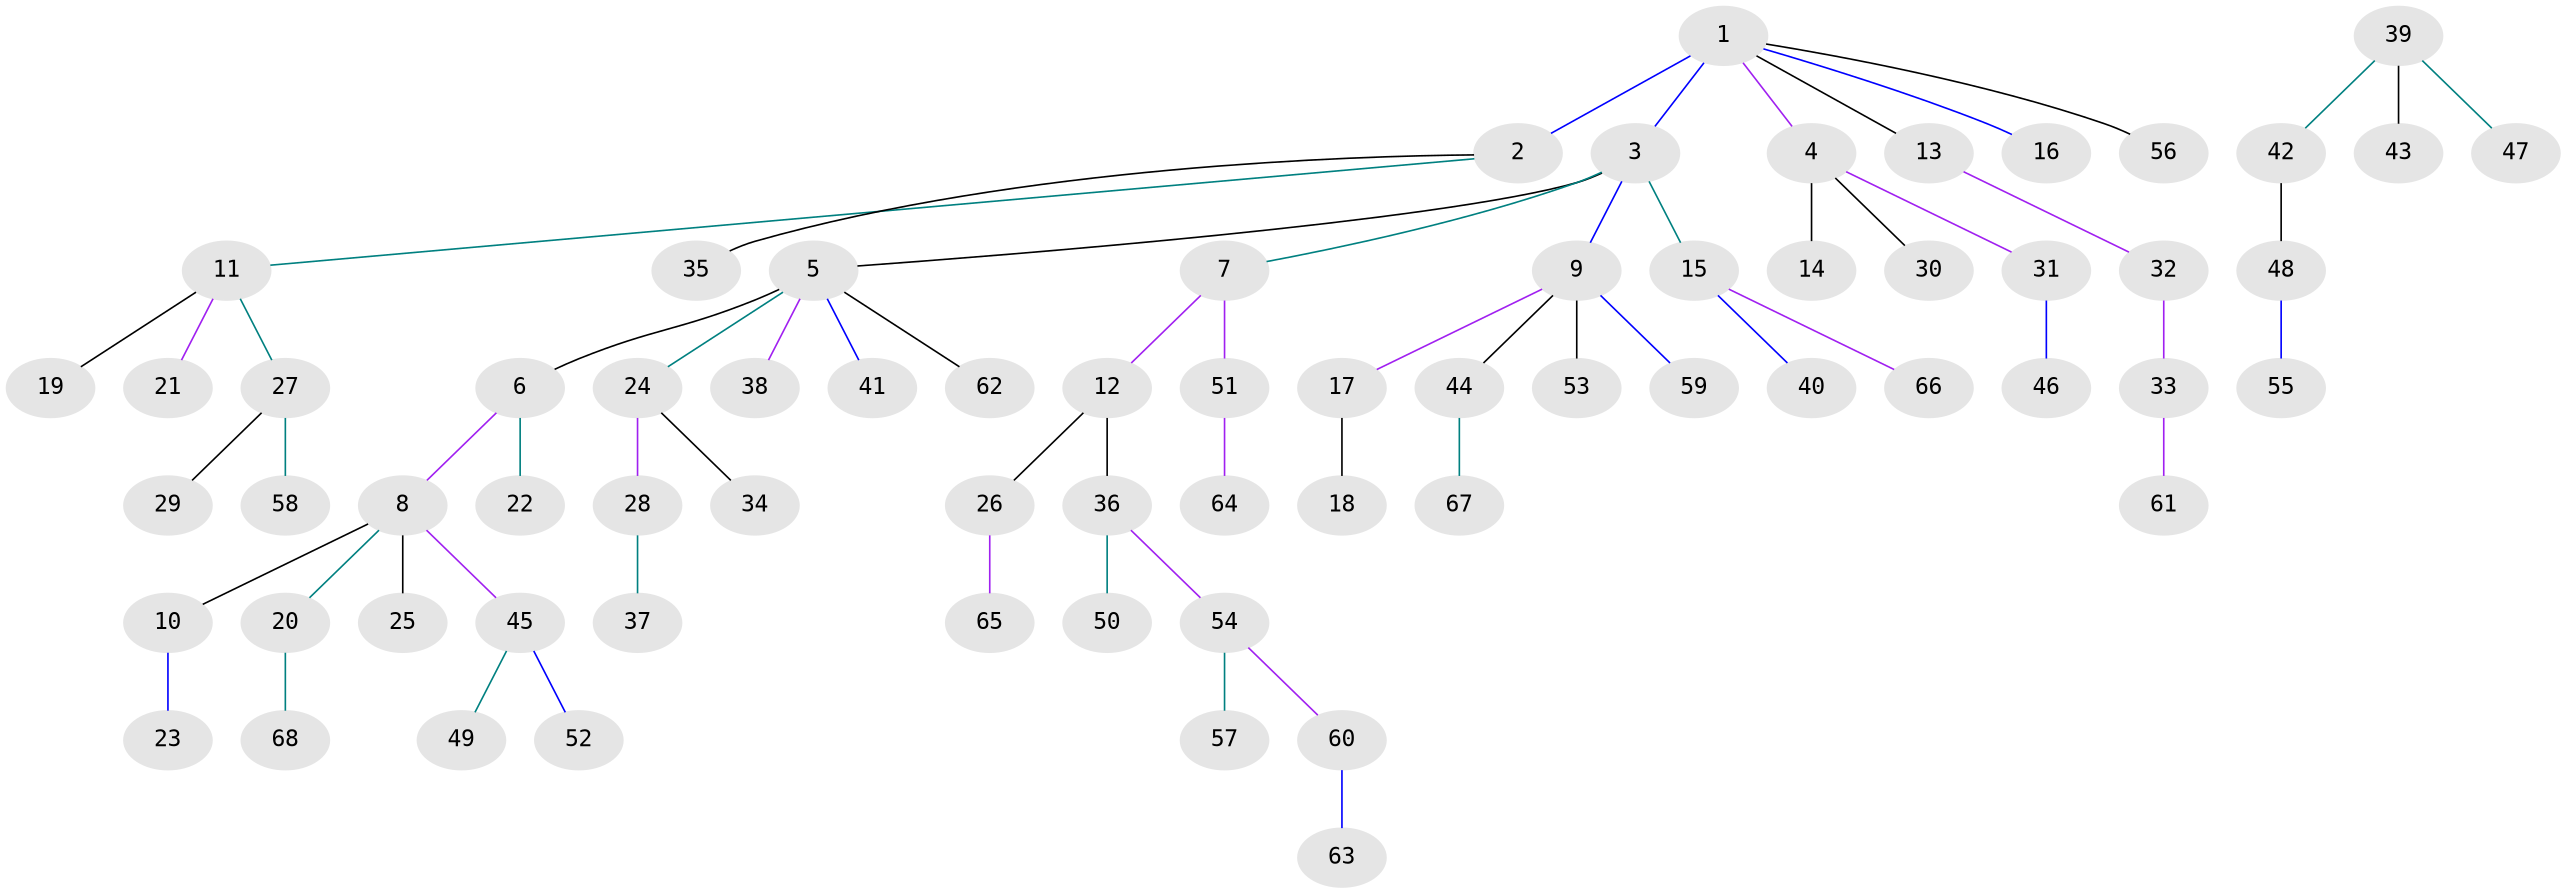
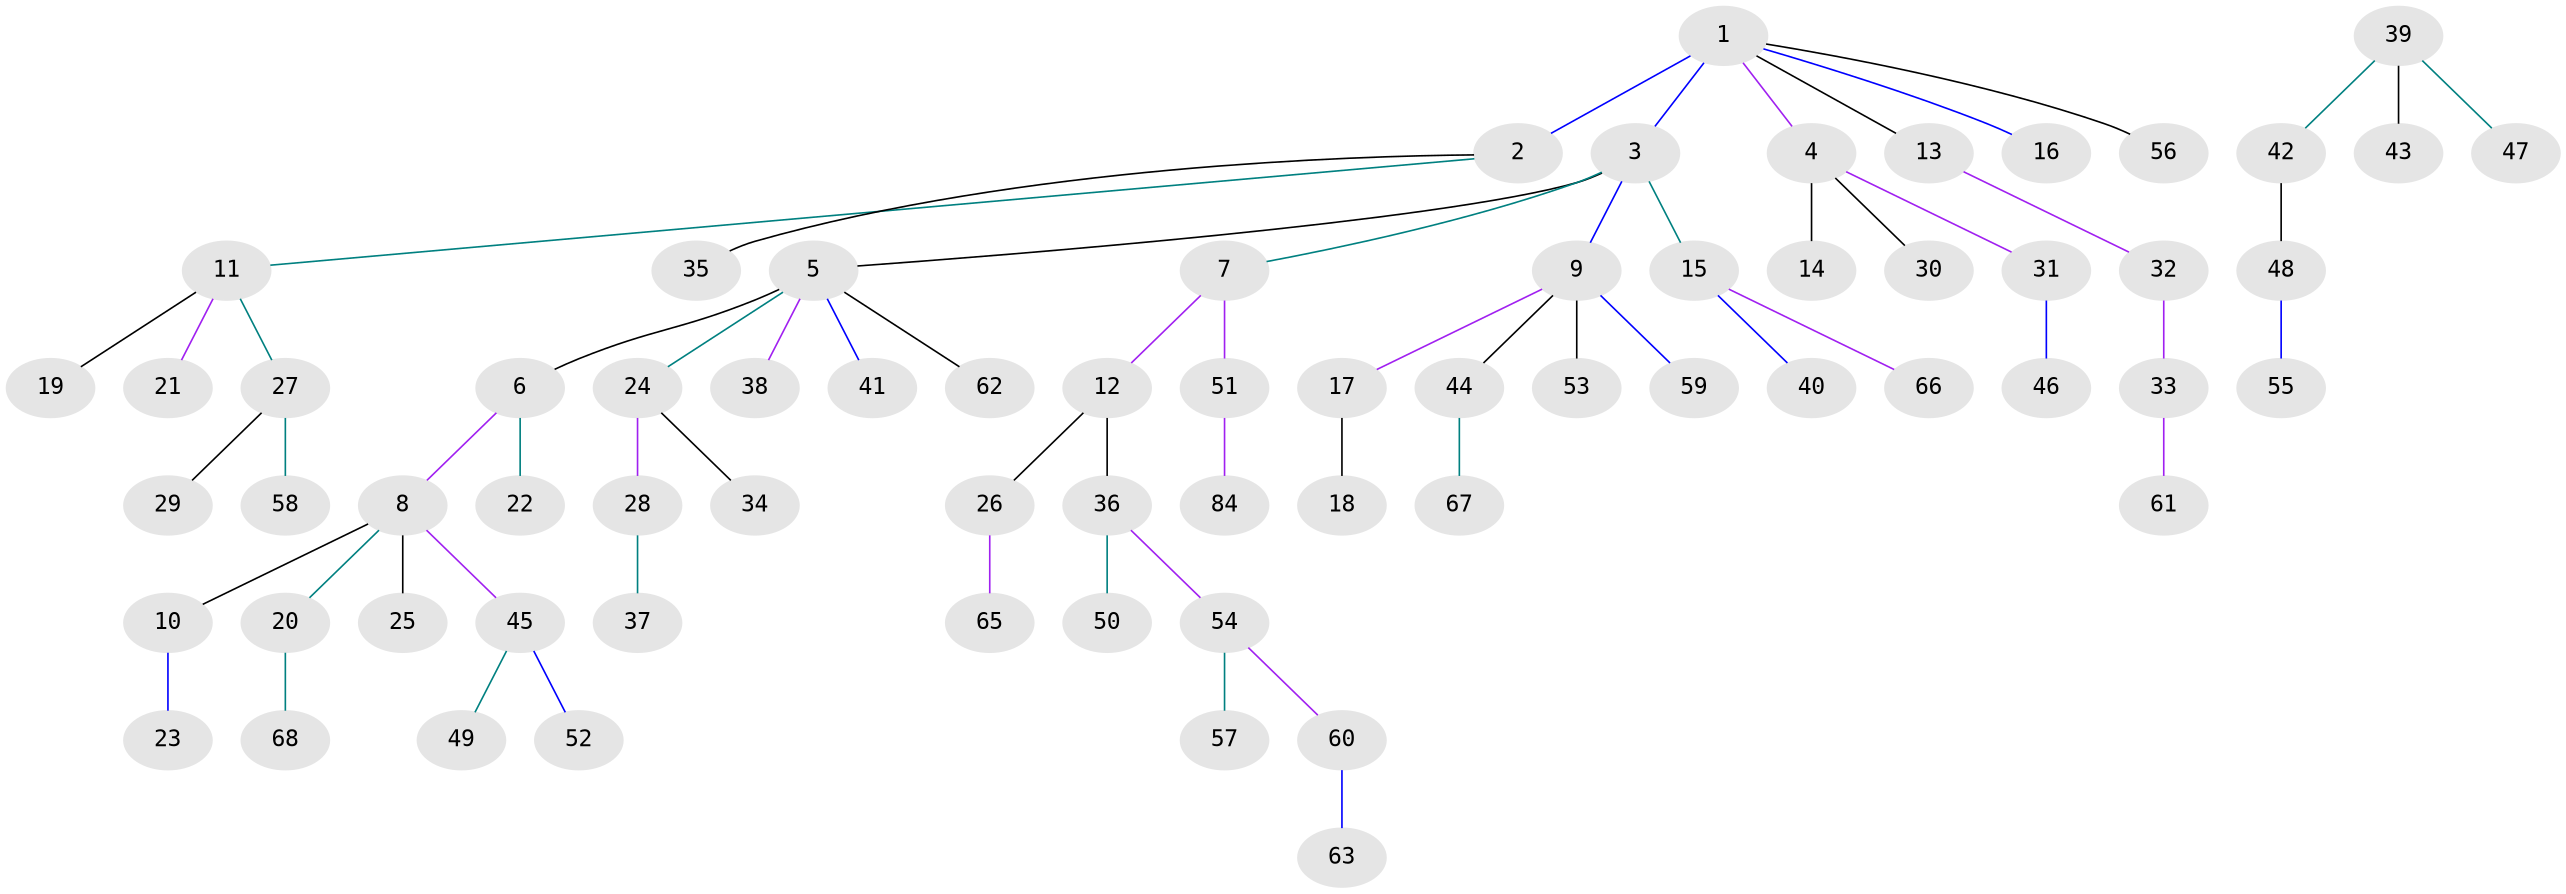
(1225, 505) -> (1225, 505)
